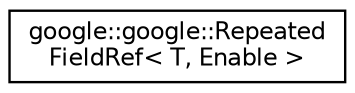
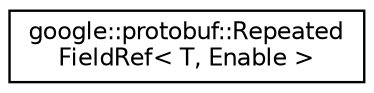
(177, 46) -> (187, 46)
